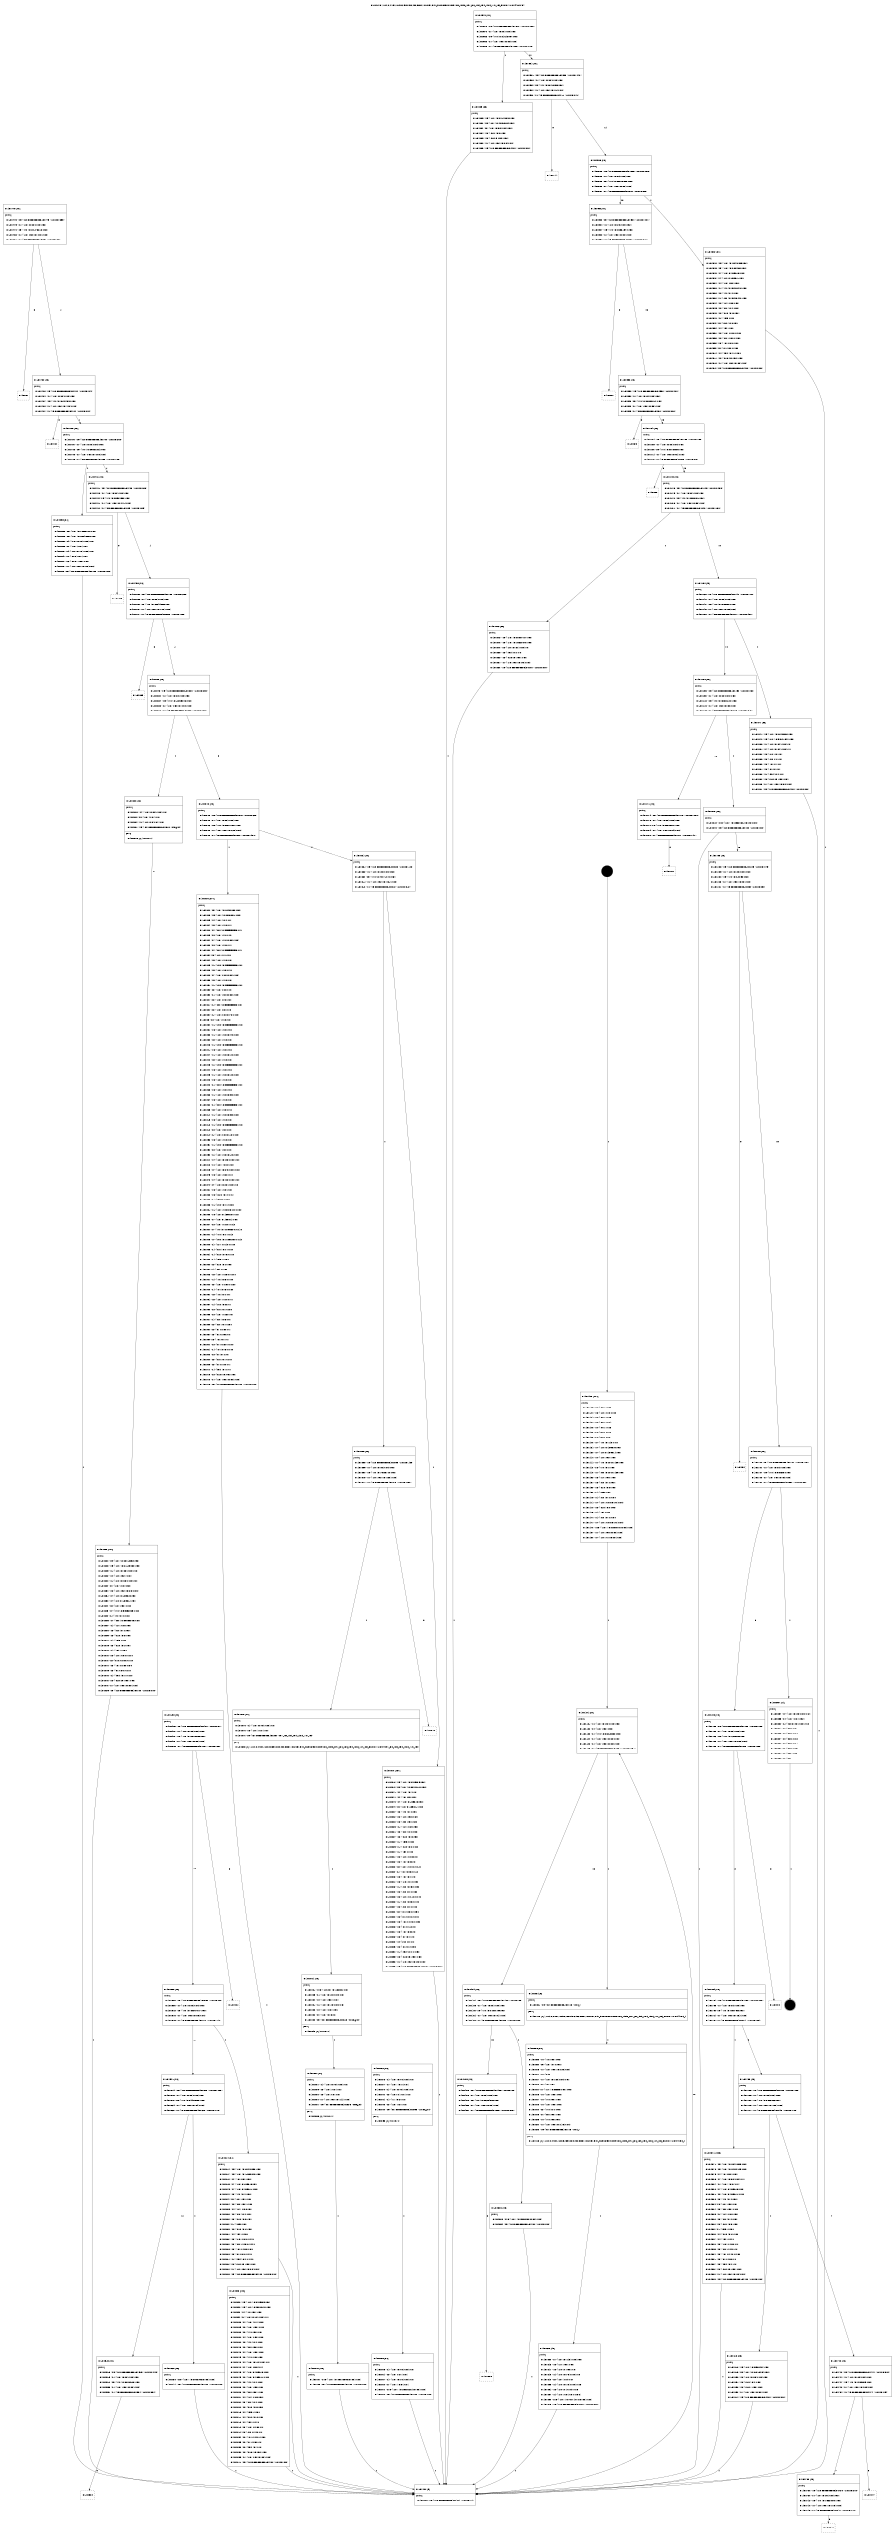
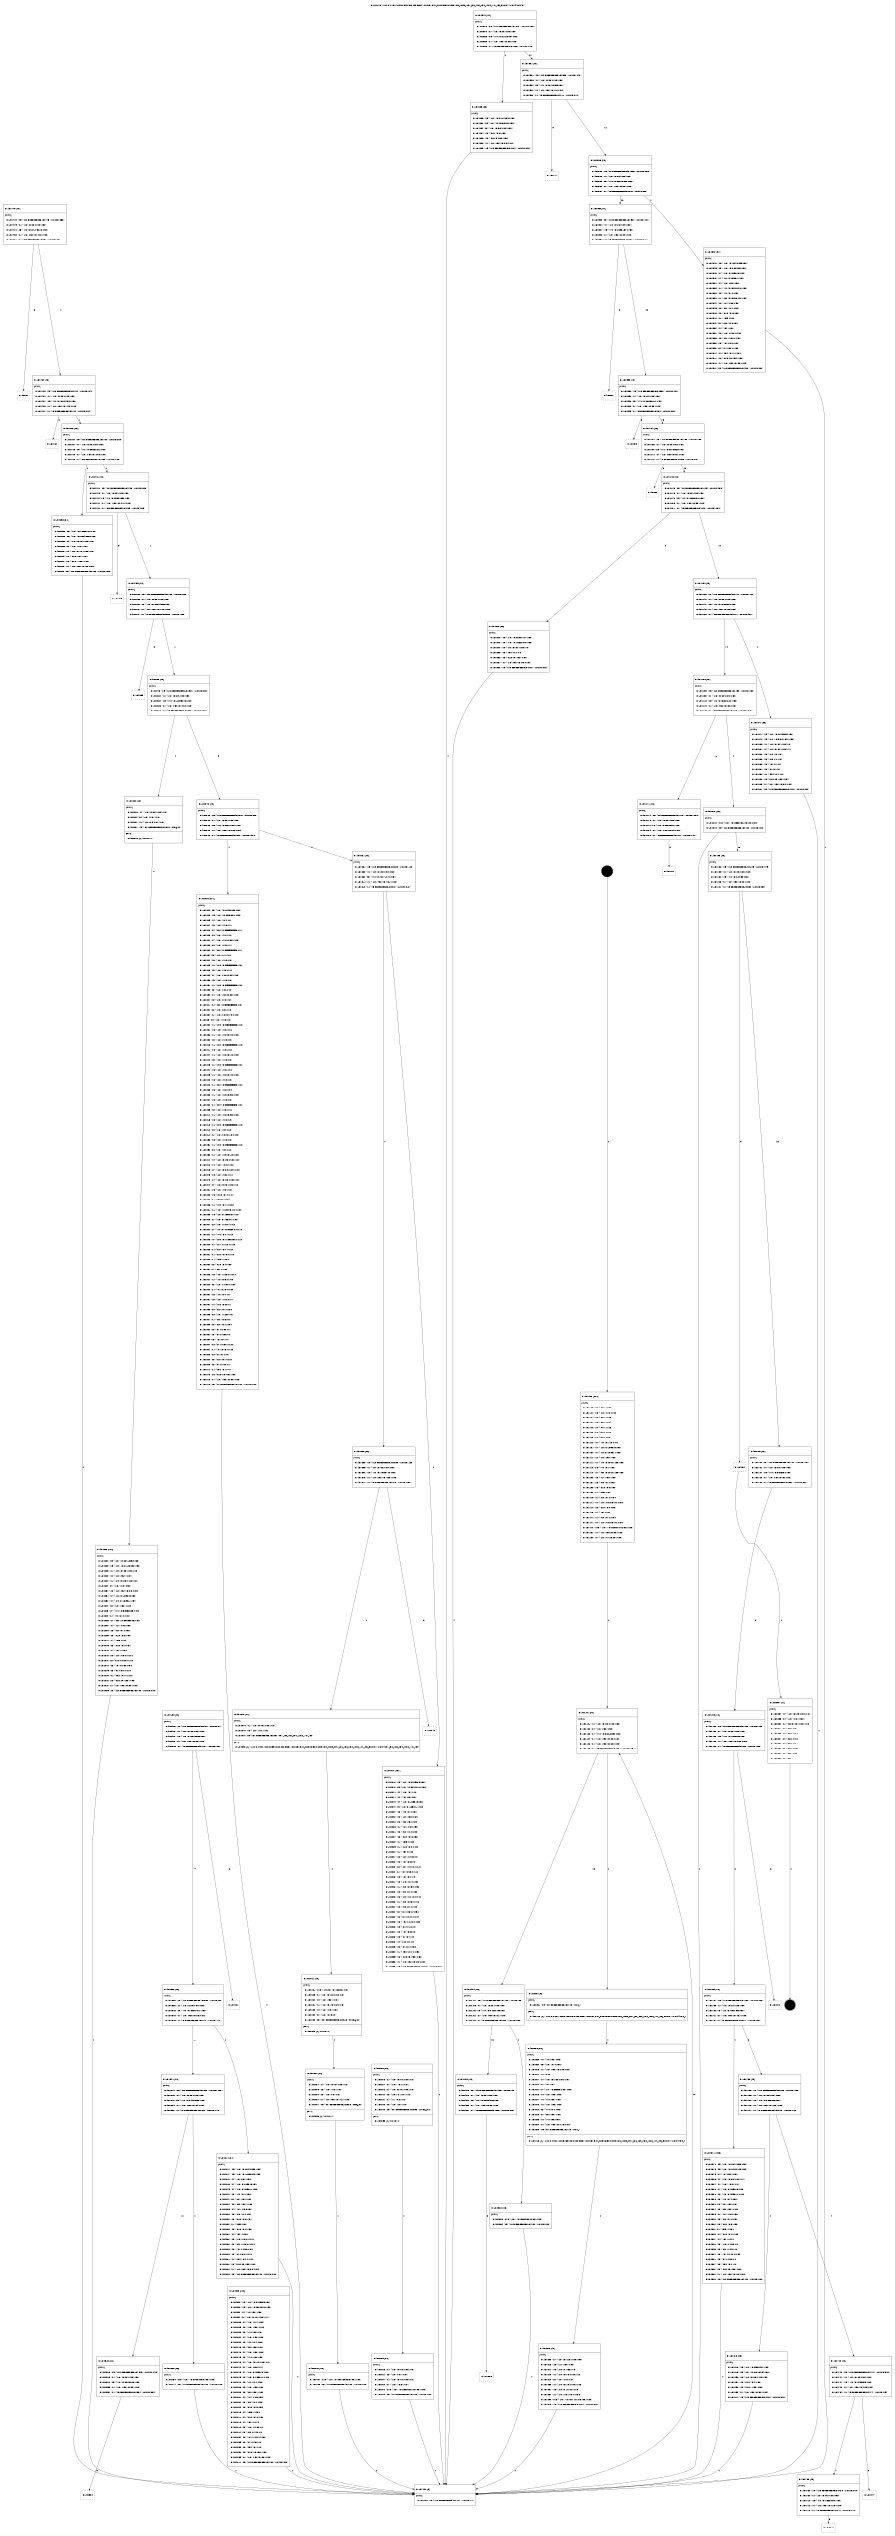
(785, 1592) -> (775, 1577)
